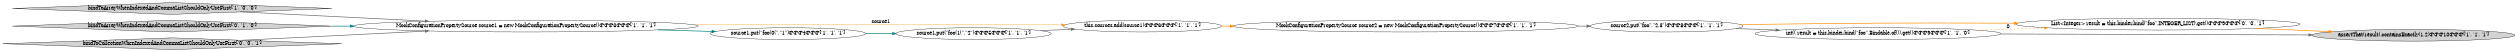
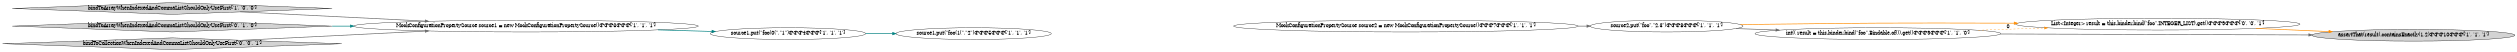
(1142, 26) -> none
